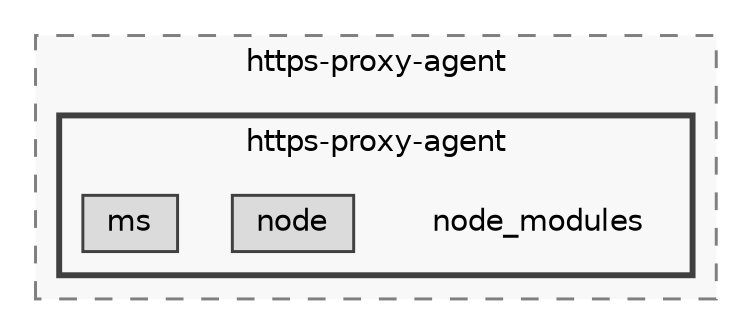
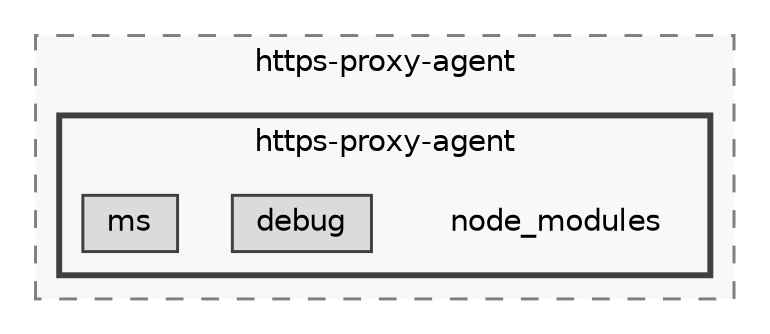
(293, 223) -> (302, 223)
